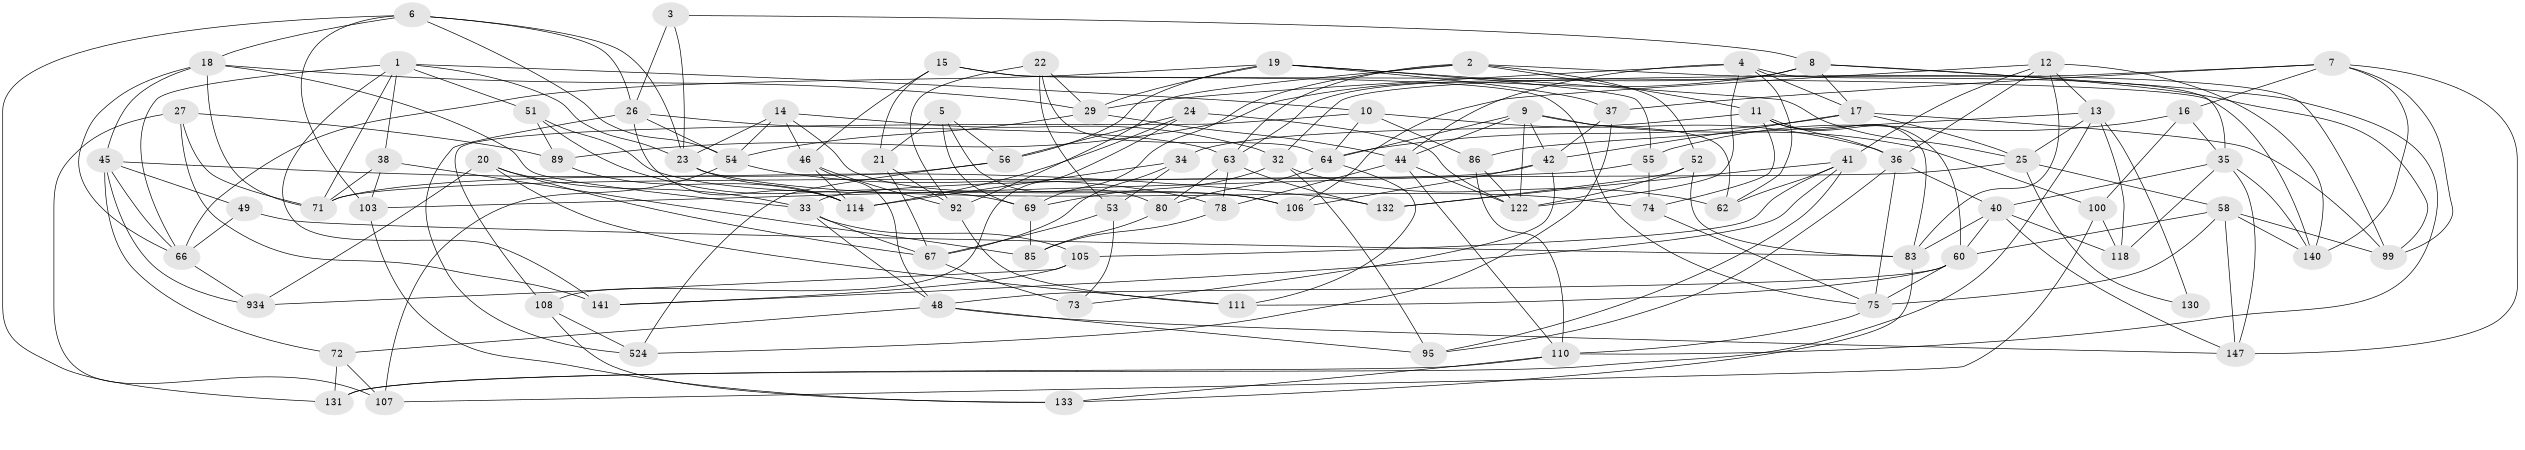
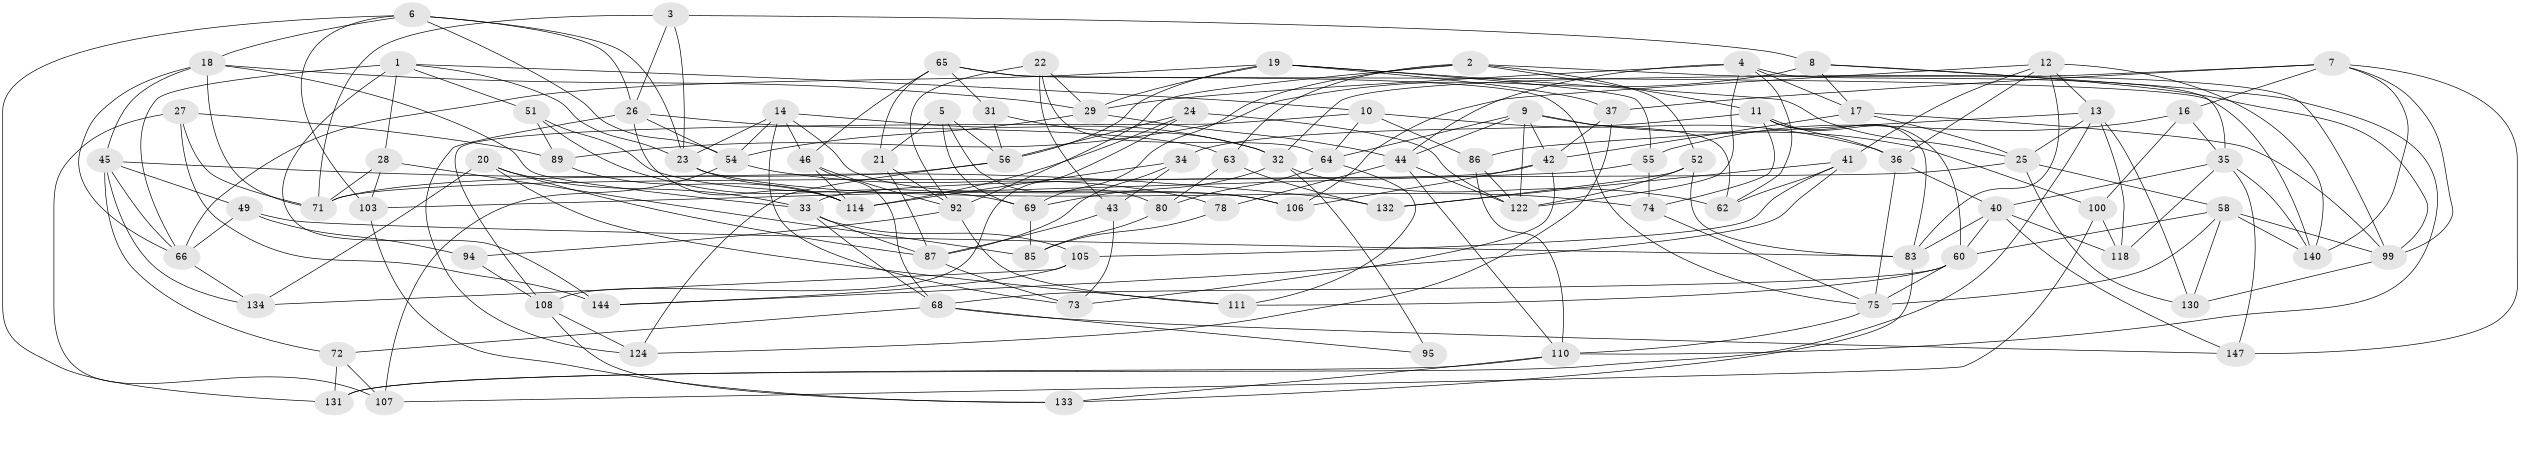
(942, 63) -> (942, 63)
(1511, 81) -> none
none -> (991, 112)
(1591, 133) -> none
(358, 136) -> (432, 31)
(384, 160) -> (384, 160)
(1226, 184) -> none
(1113, 209) -> (1113, 209)
none -> (470, 257)
(931, 257) -> (931, 257)
none -> (856, 261)
none -> (2290, 281)
(2230, 282) -> (2207, 257)
(1659, 290) -> none
(1671, 303) -> none
(256, 306) -> (256, 306)
(601, 306) -> (601, 306)
(938, 306) -> (938, 306)
(639, 354) -> (639, 354)
